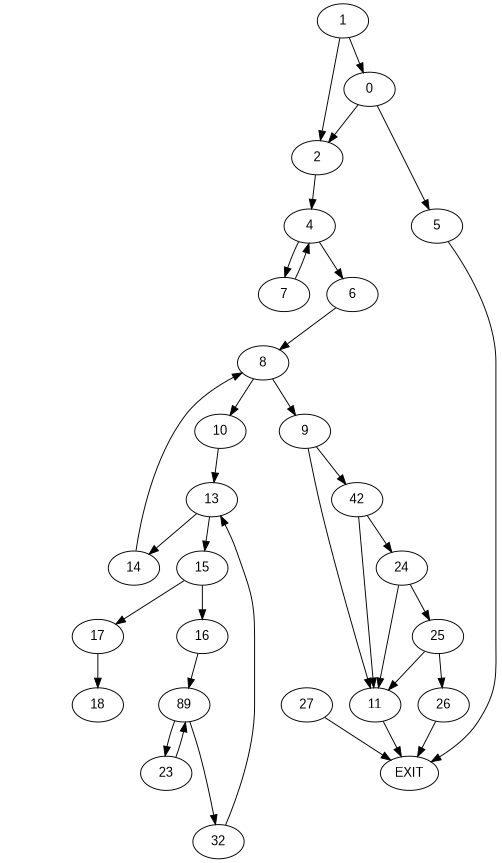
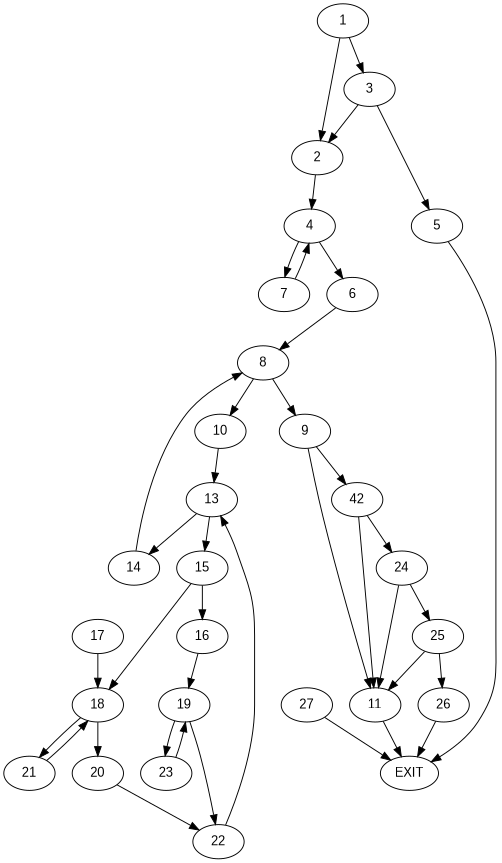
(370, 89) -> (370, 89)
(154, 600) -> (153, 633)
(184, 705) -> (184, 705)
none -> (29, 773)
none -> (98, 773)
(219, 842) -> (219, 842)
